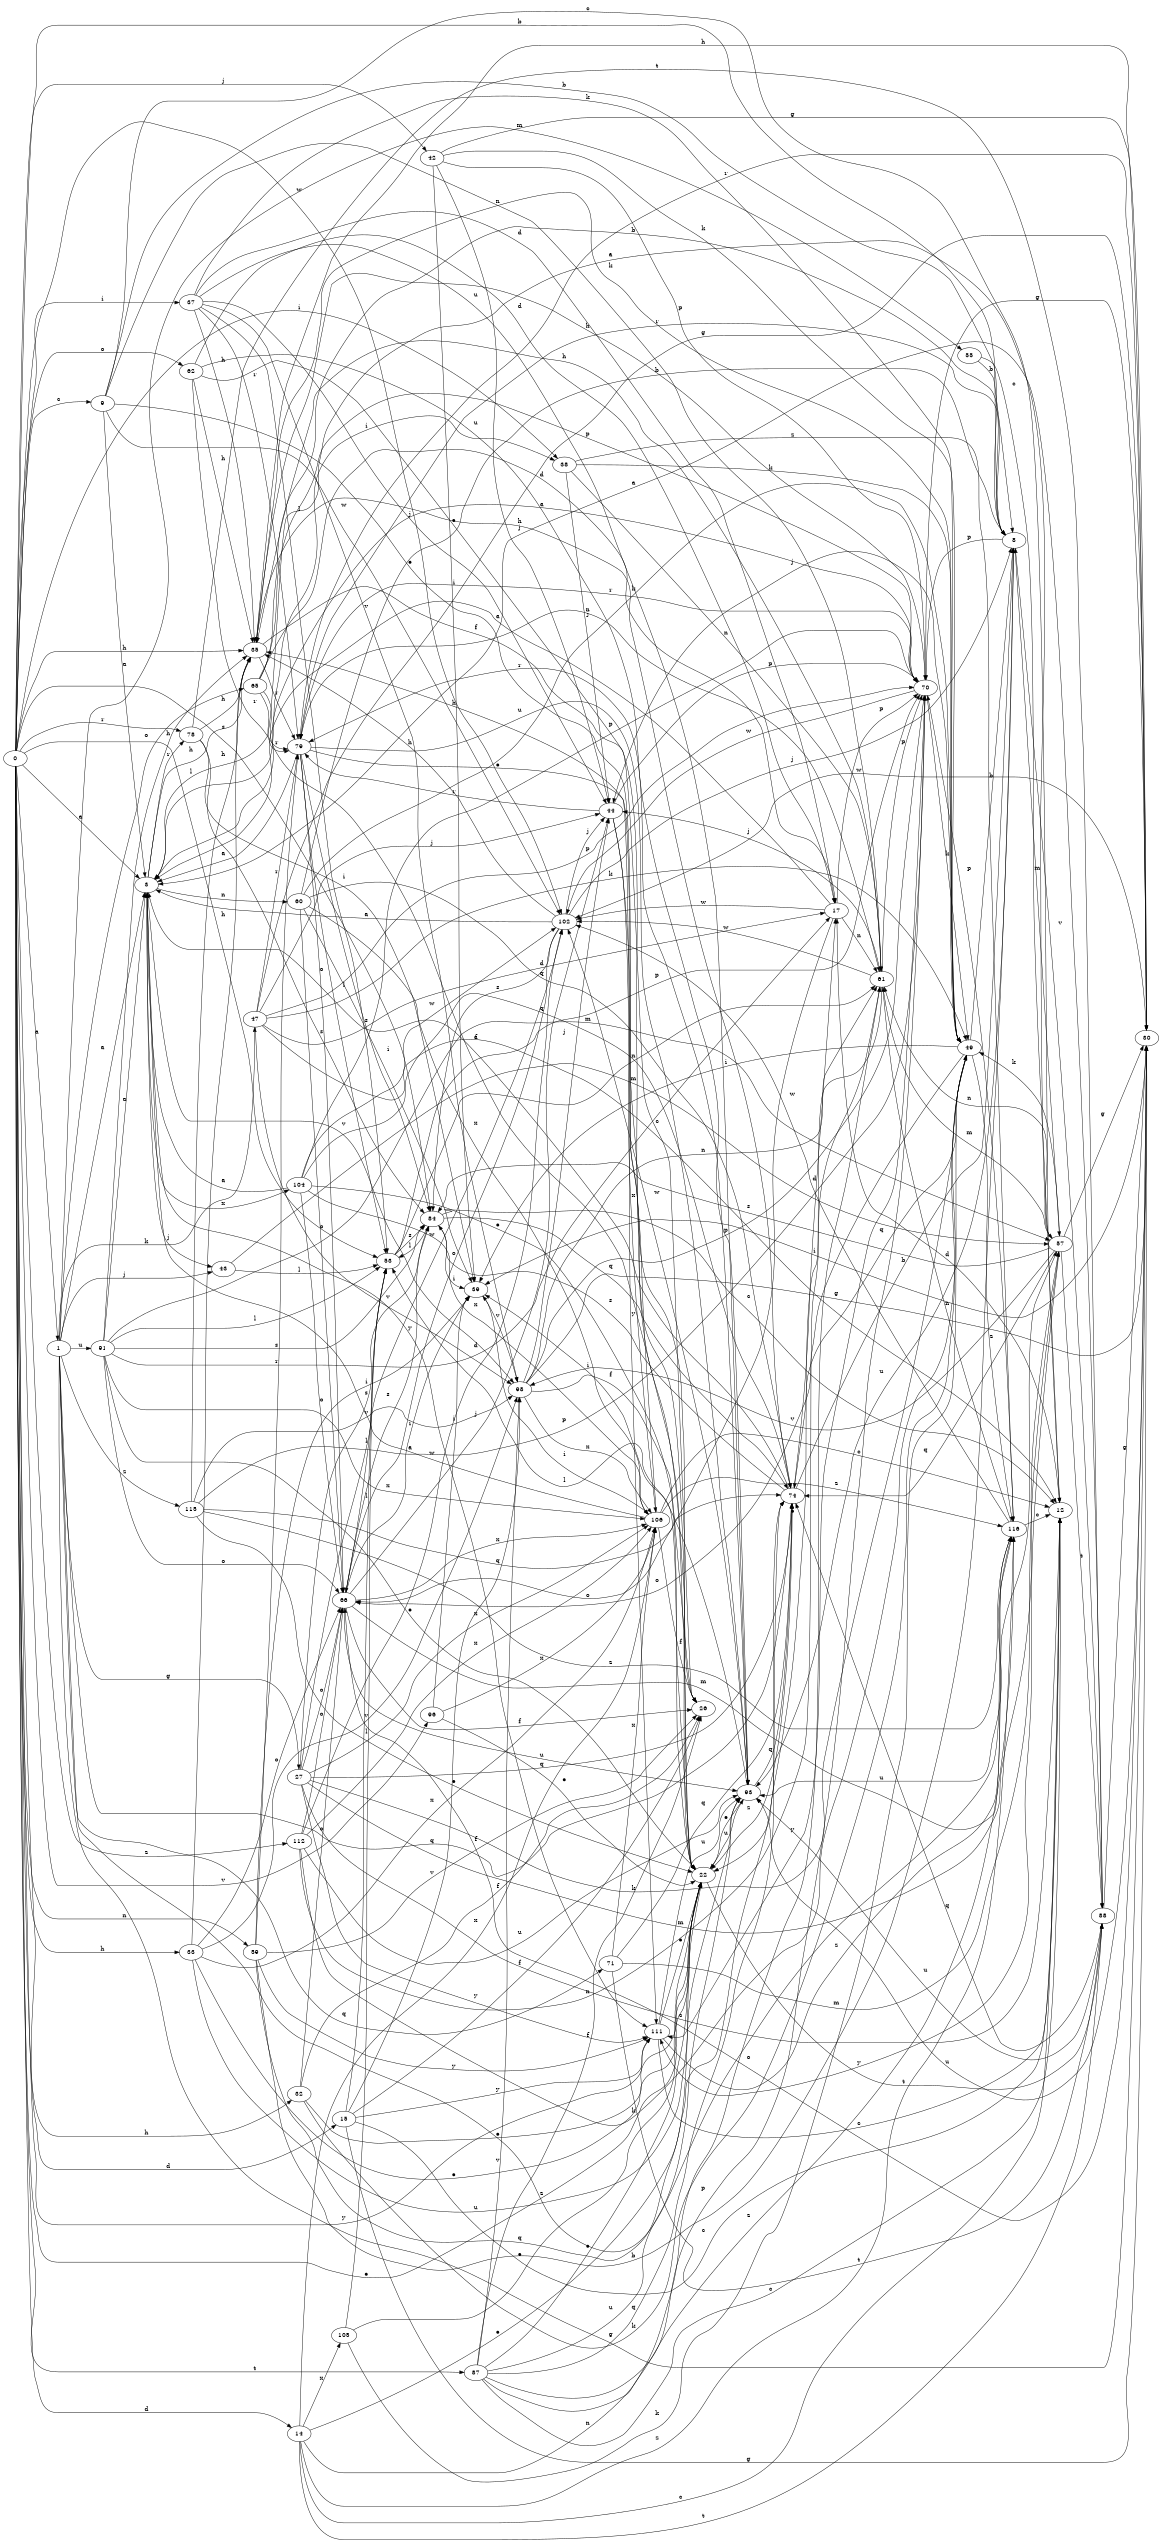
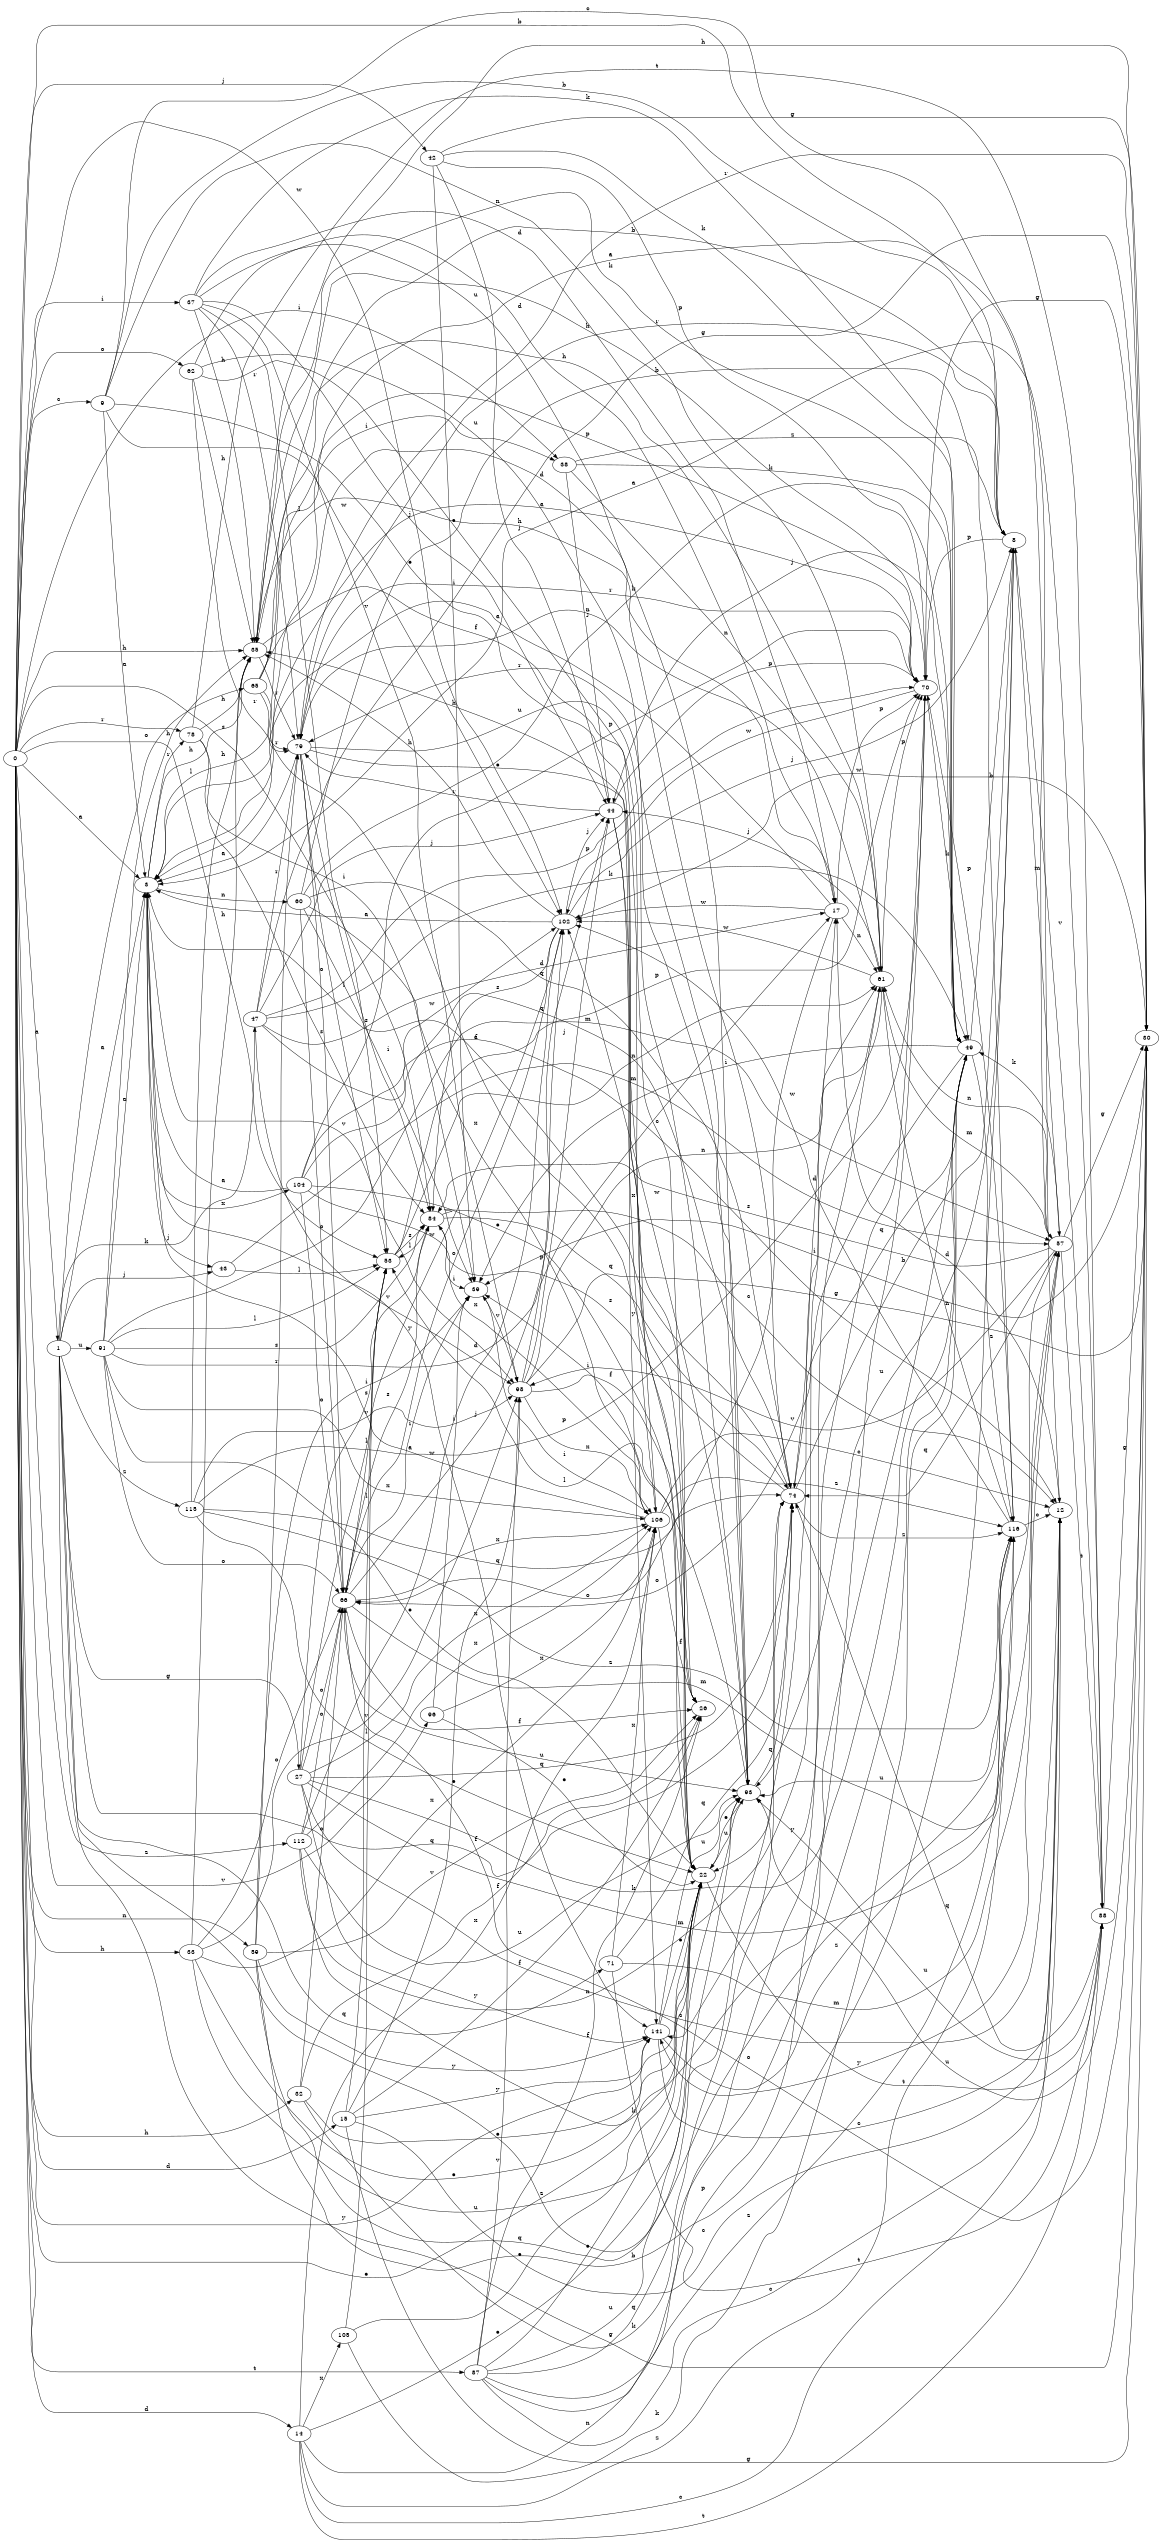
(970, 356) -> none
(830, 1143) -> (550, 1125)
(769, 1789) -> (890, 1538)
(657, 2032) -> (657, 2032)
